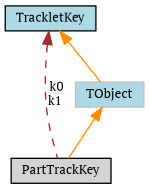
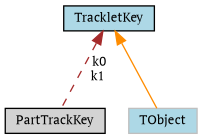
(82, 138) -> none
